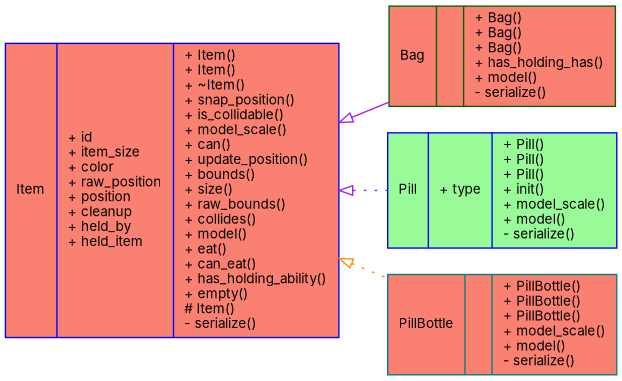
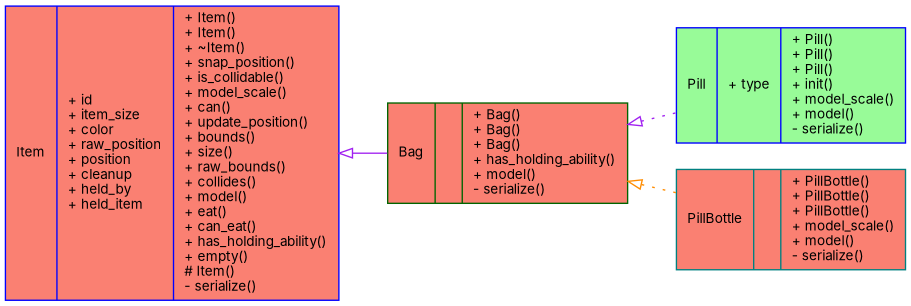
(540, 63) -> (545, 160)
(370, 190) -> (659, 117)
(370, 271) -> (659, 189)
